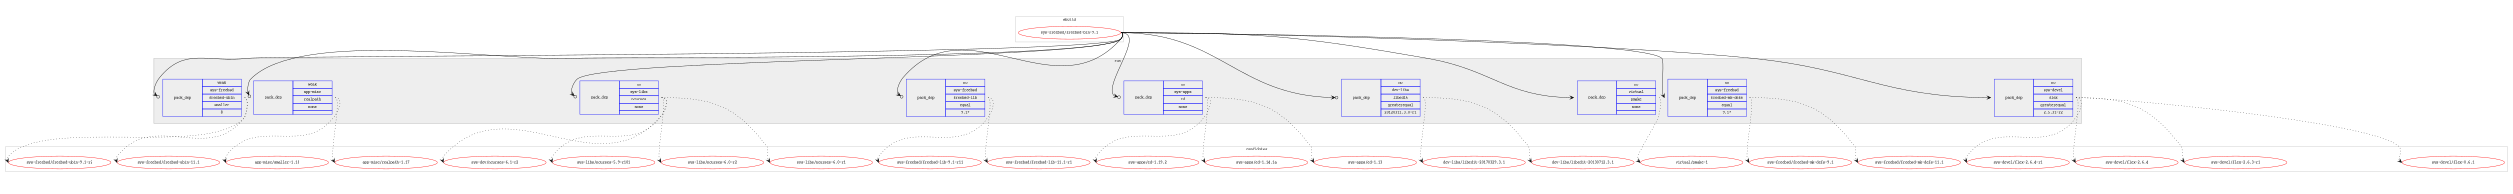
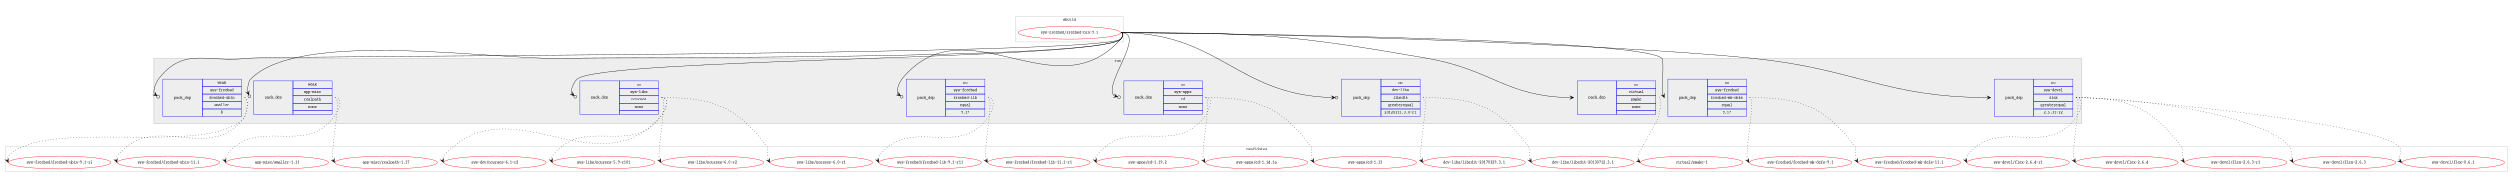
none -> (2345, 162)
